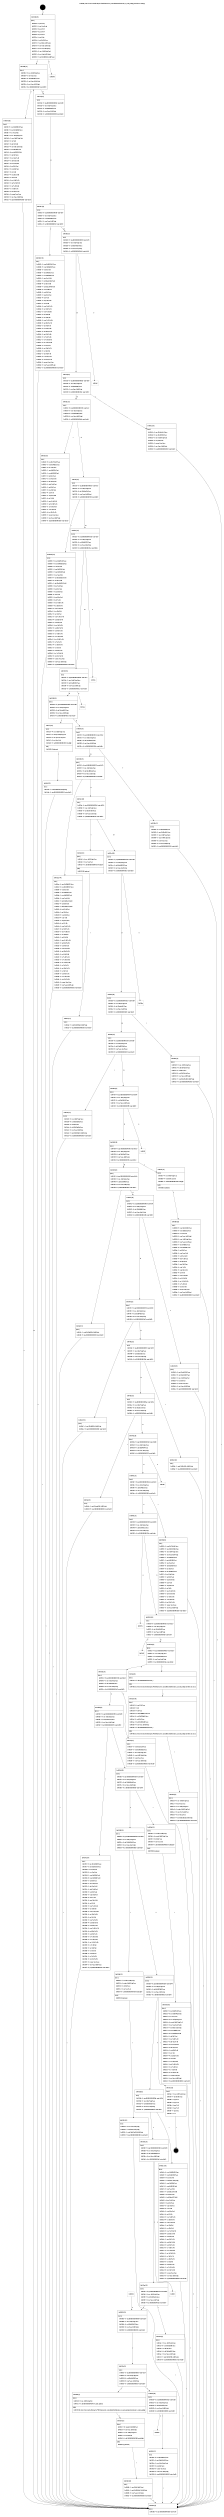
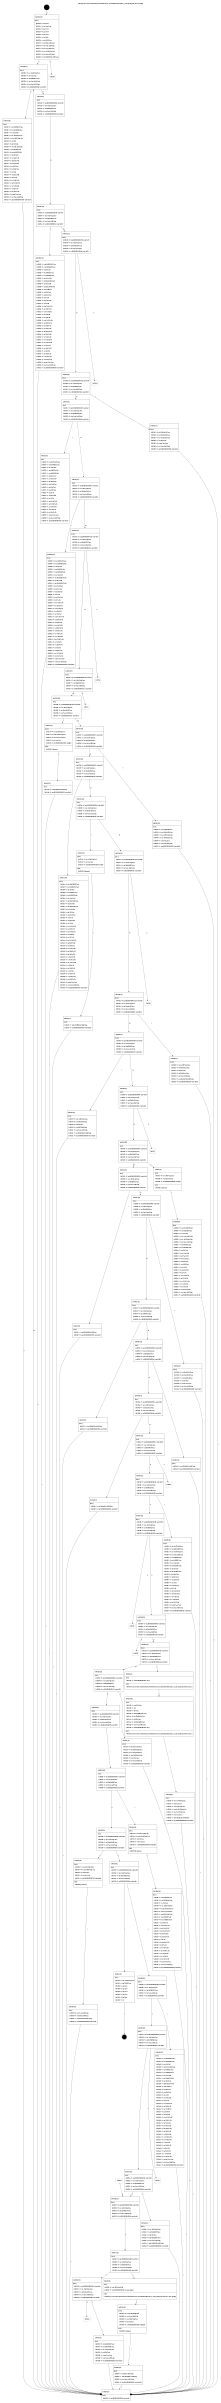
(96, 1913) -> none
